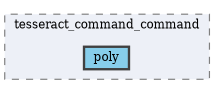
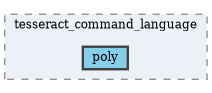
(107, 25) -> (106, 25)
